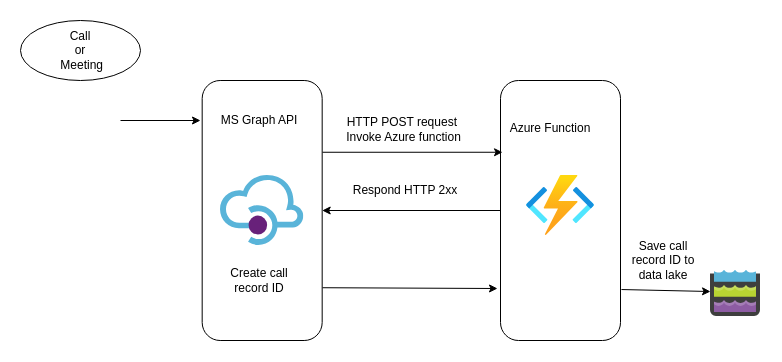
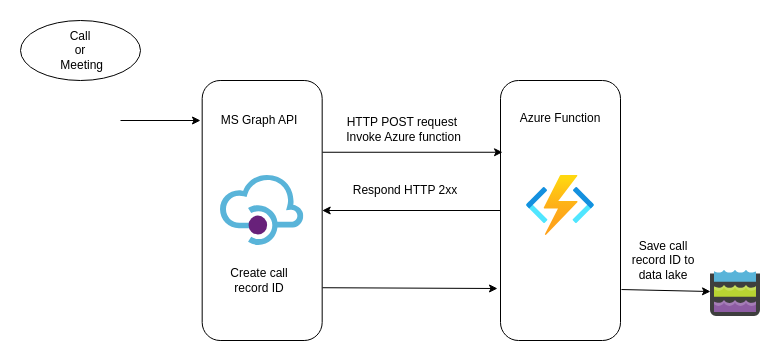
(551, 128) -> (561, 118)
